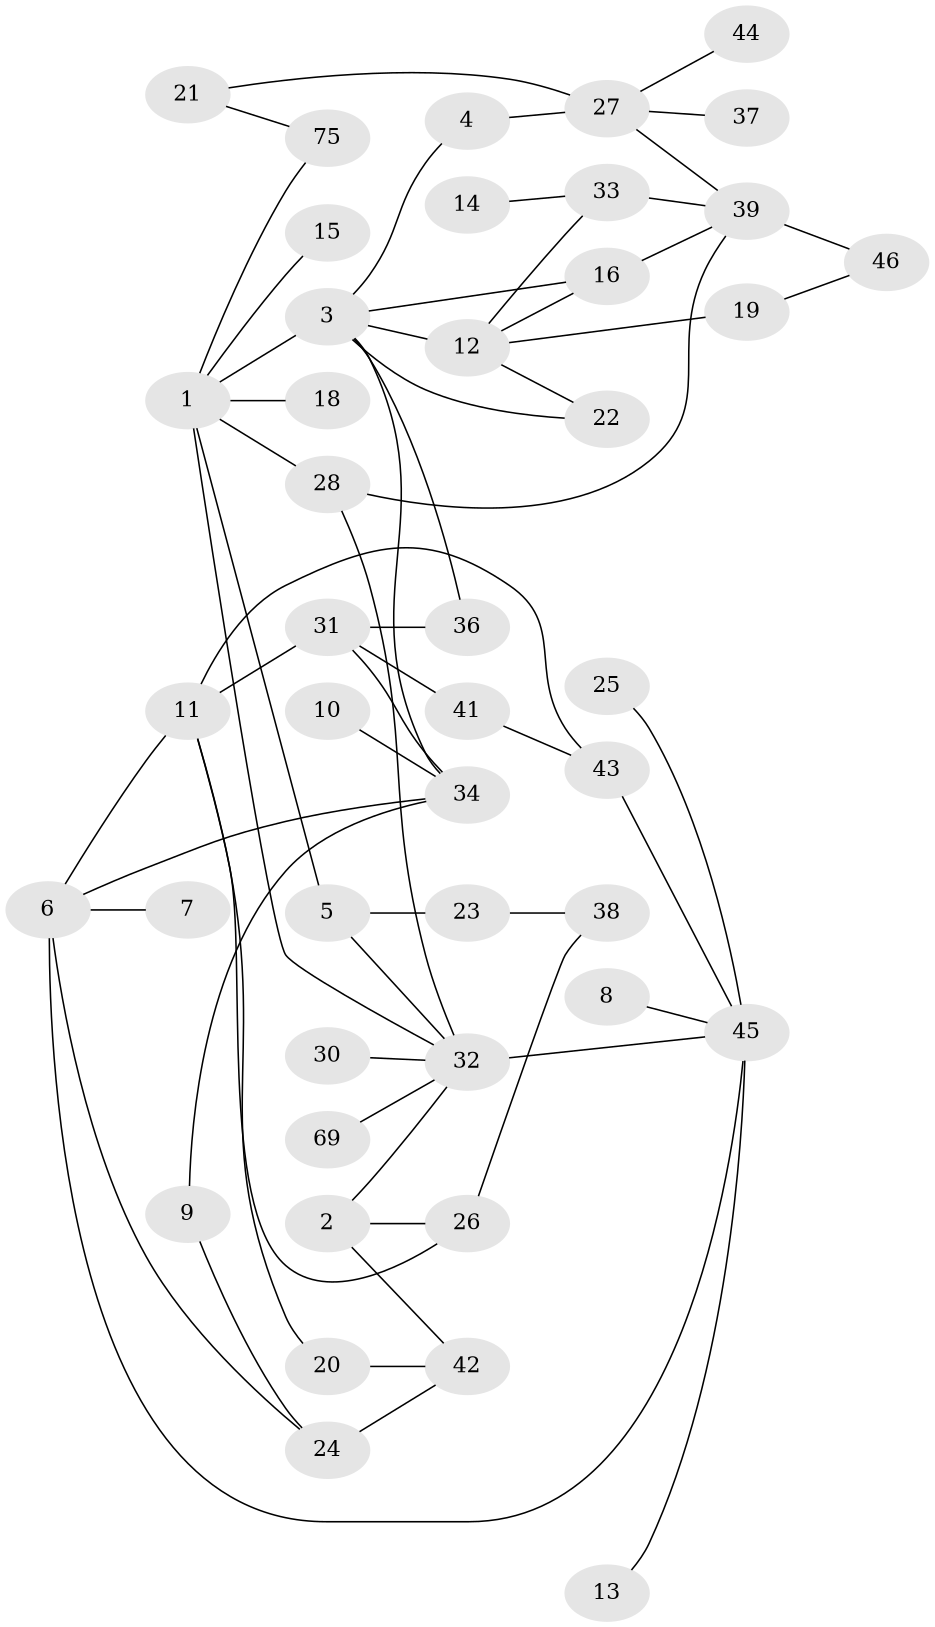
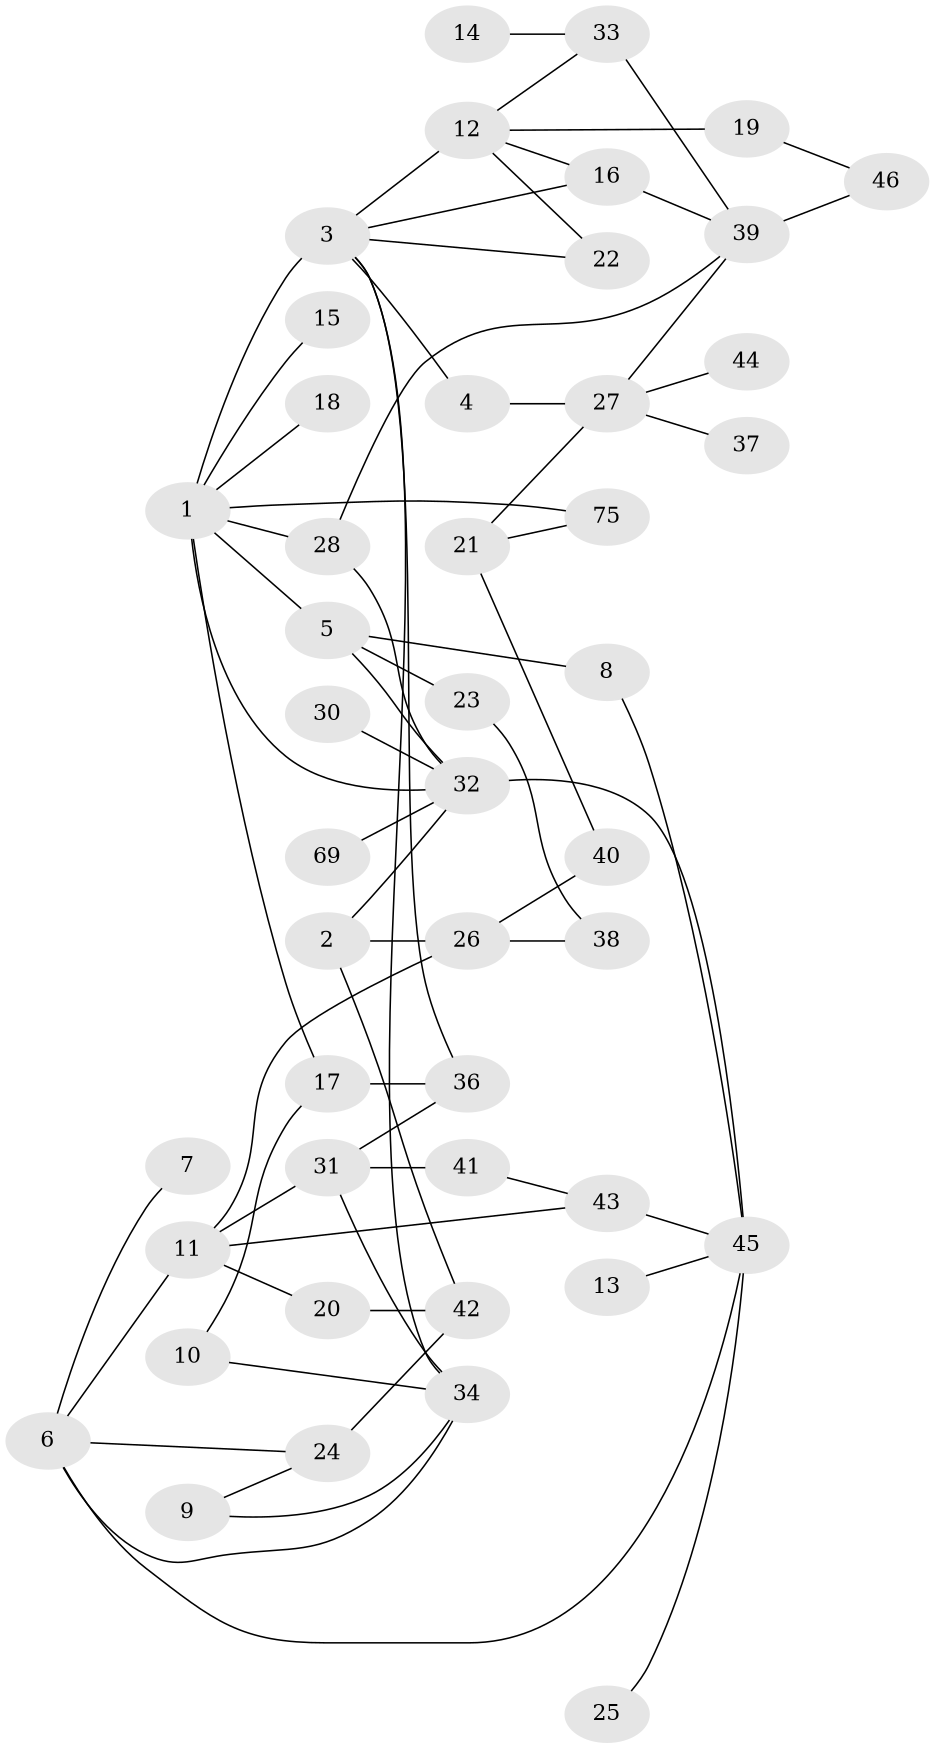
none -> (467, 651)
none -> (607, 857)
none -> (328, 1084)
